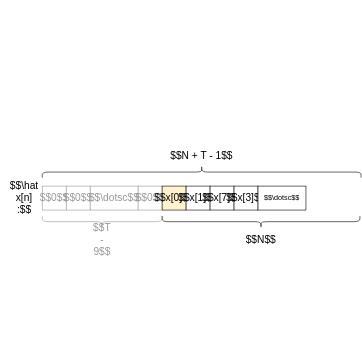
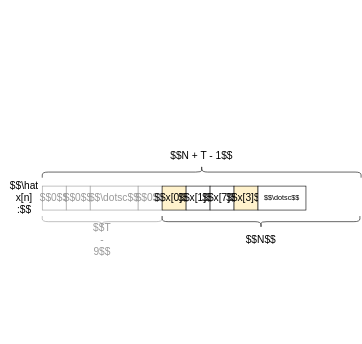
(246, 198) -> (246, 198)
